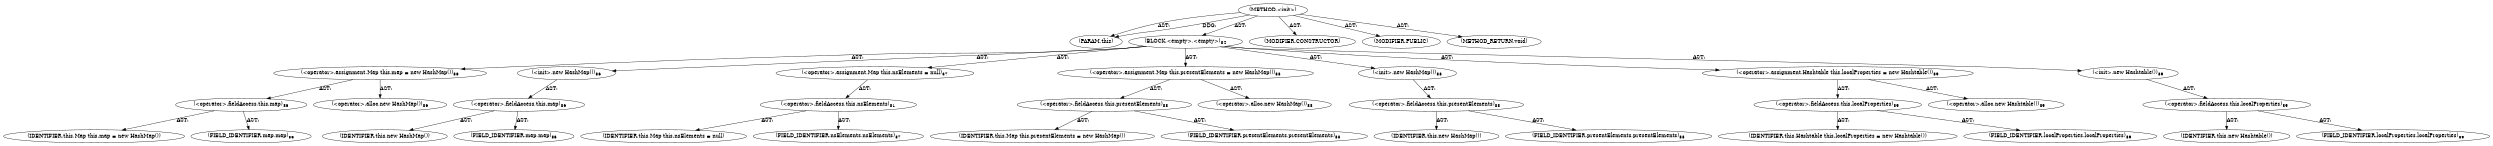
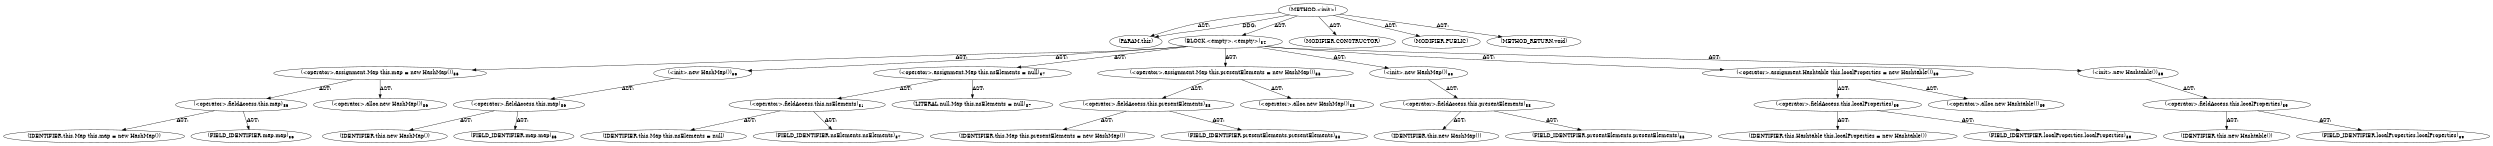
none -> (972, 105)
